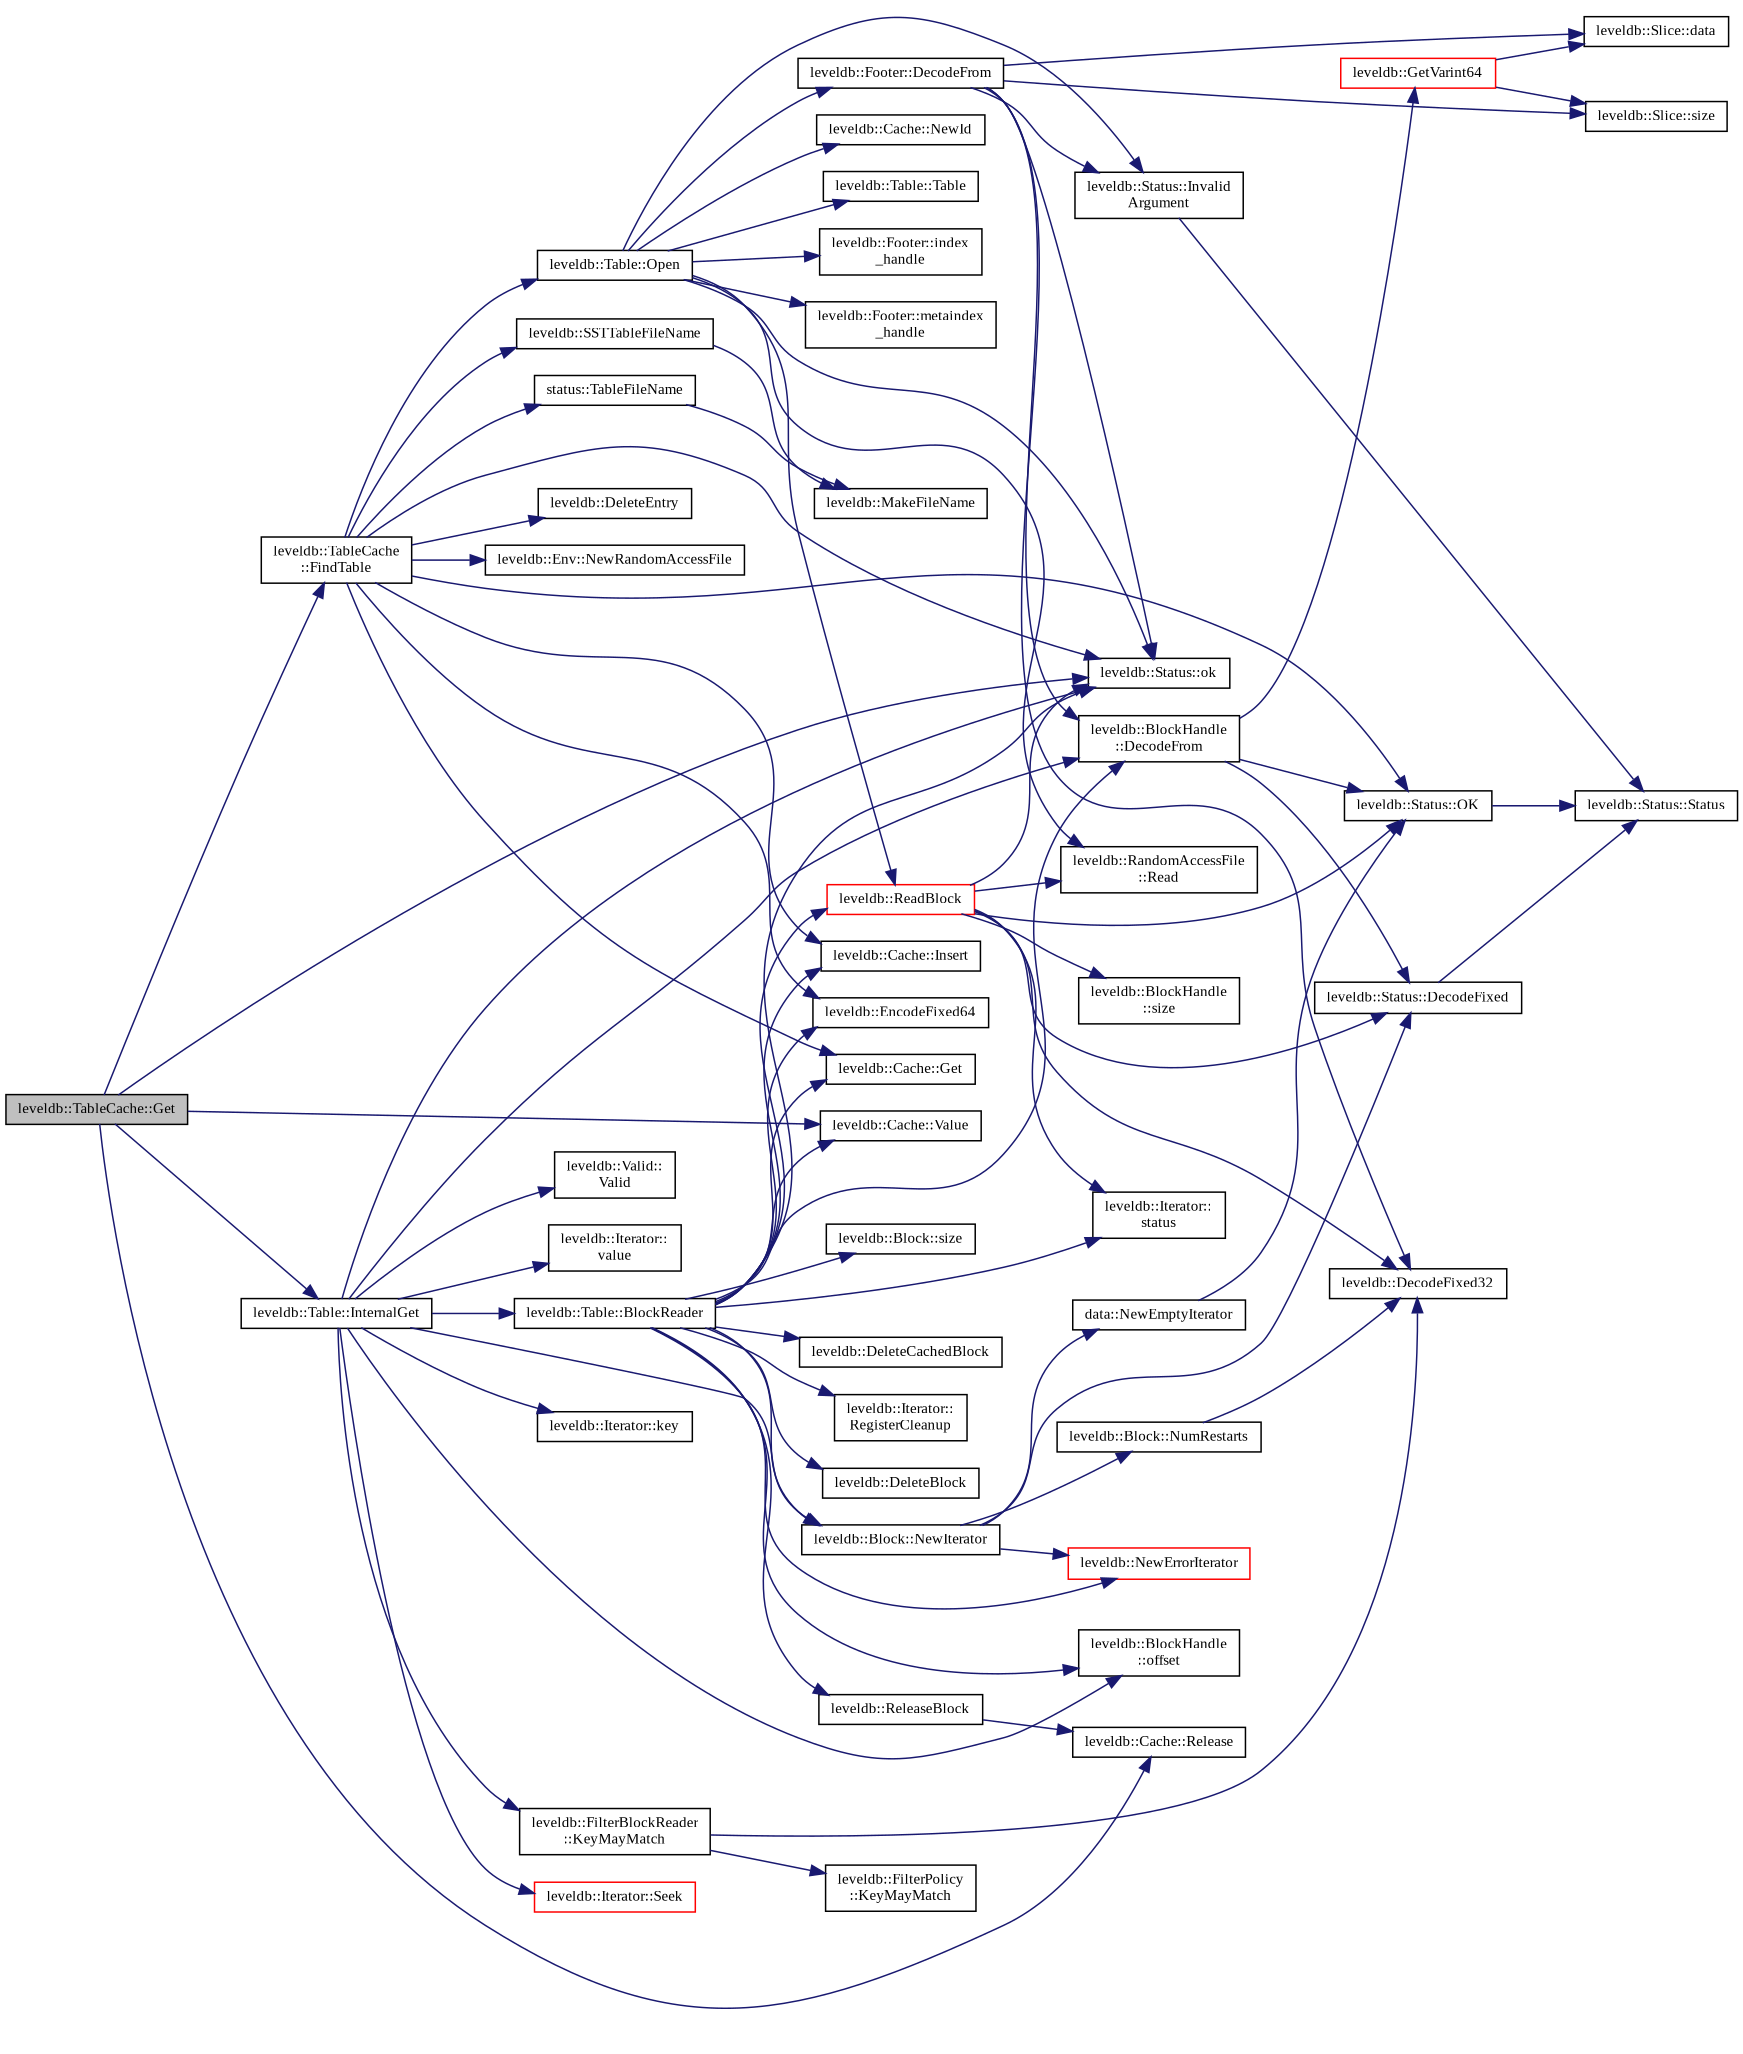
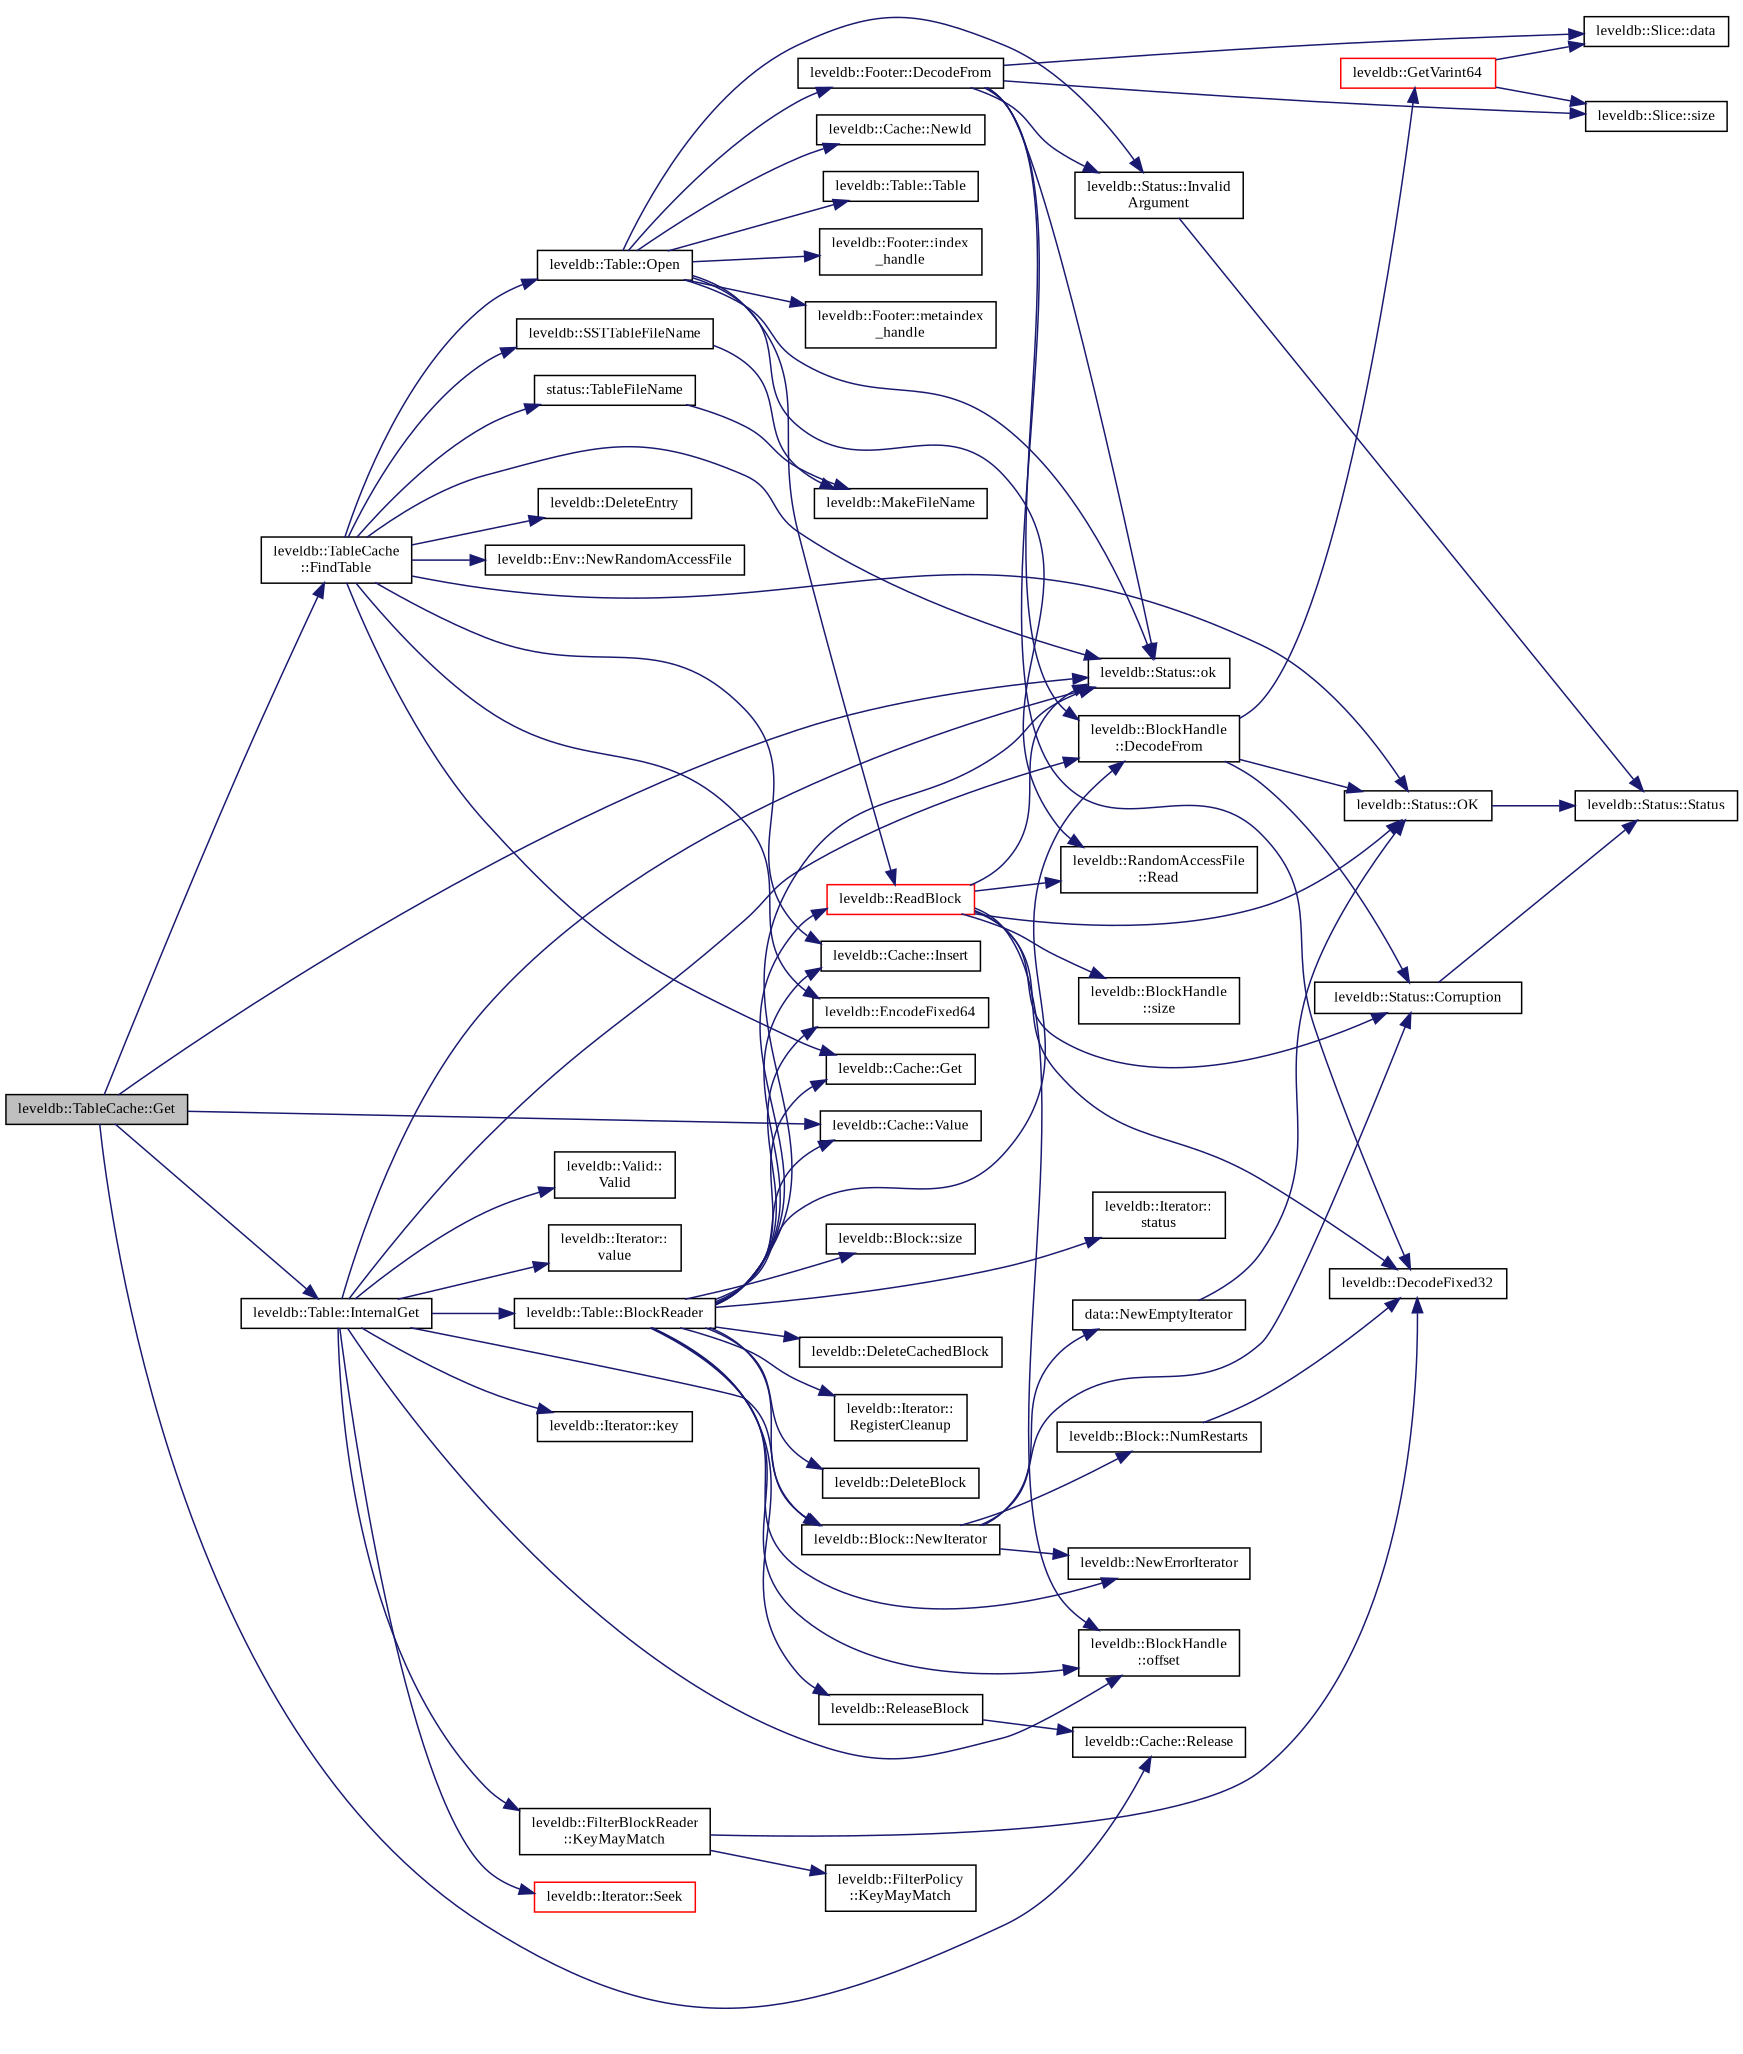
(1418, 998) -> (1418, 998)
(1033, 1053) -> (1037, 1243)
(1159, 1564) -> (1159, 1564)
